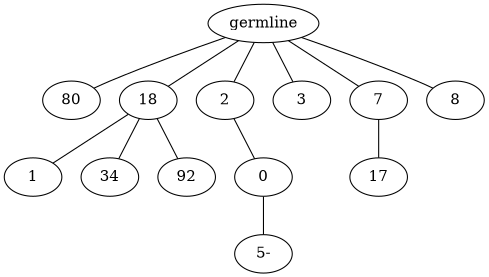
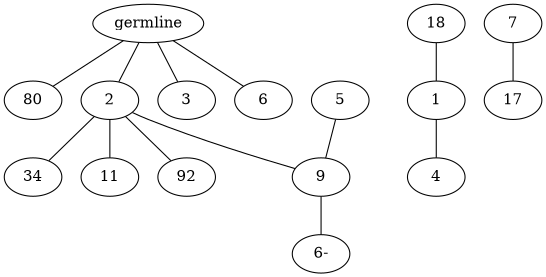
(203, 63) -> none
(324, 63) -> none
none -> (340, 100)
(455, 100) -> (263, 100)
(129, 139) -> (72, 139)
(167, 139) -> (148, 139)
none -> (110, 177)
(263, 177) -> (321, 177)
none -> (436, 177)
(263, 254) -> (321, 254)
